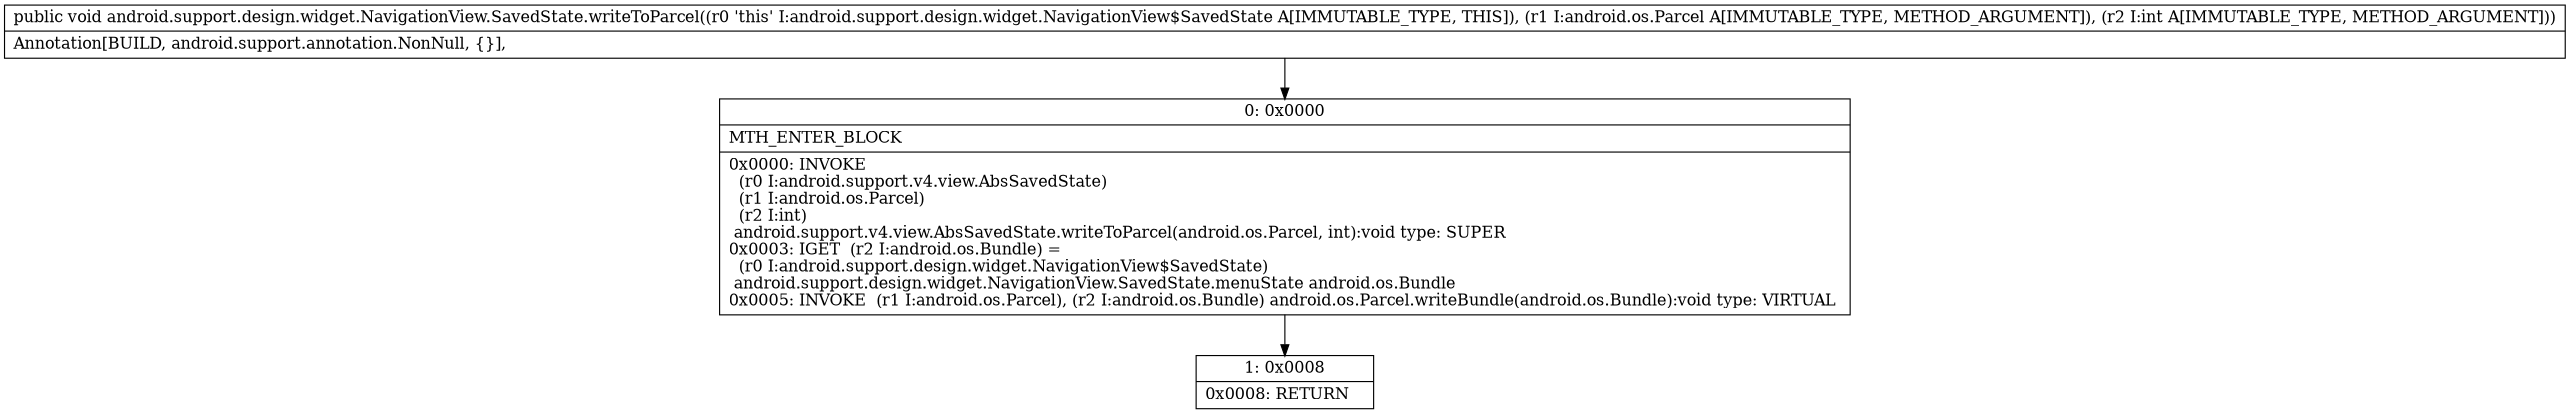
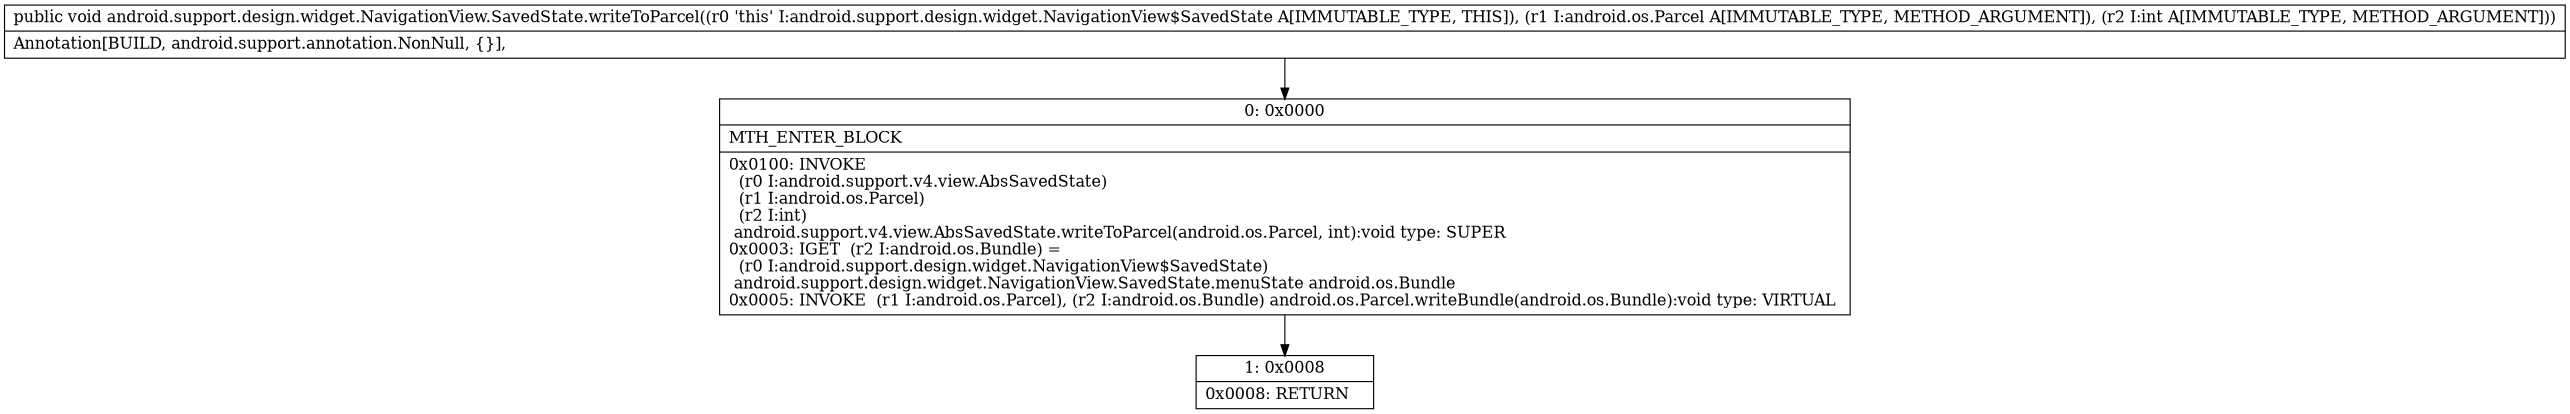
(803, 165) -> (803, 165)
